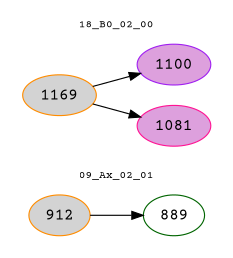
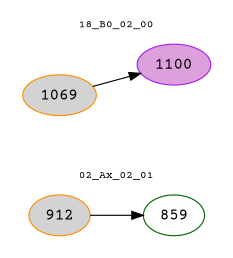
(60, 95) -> (60, 95)
(174, 126) -> none
(117, 175) -> (117, 175)
(174, 215) -> (174, 215)
